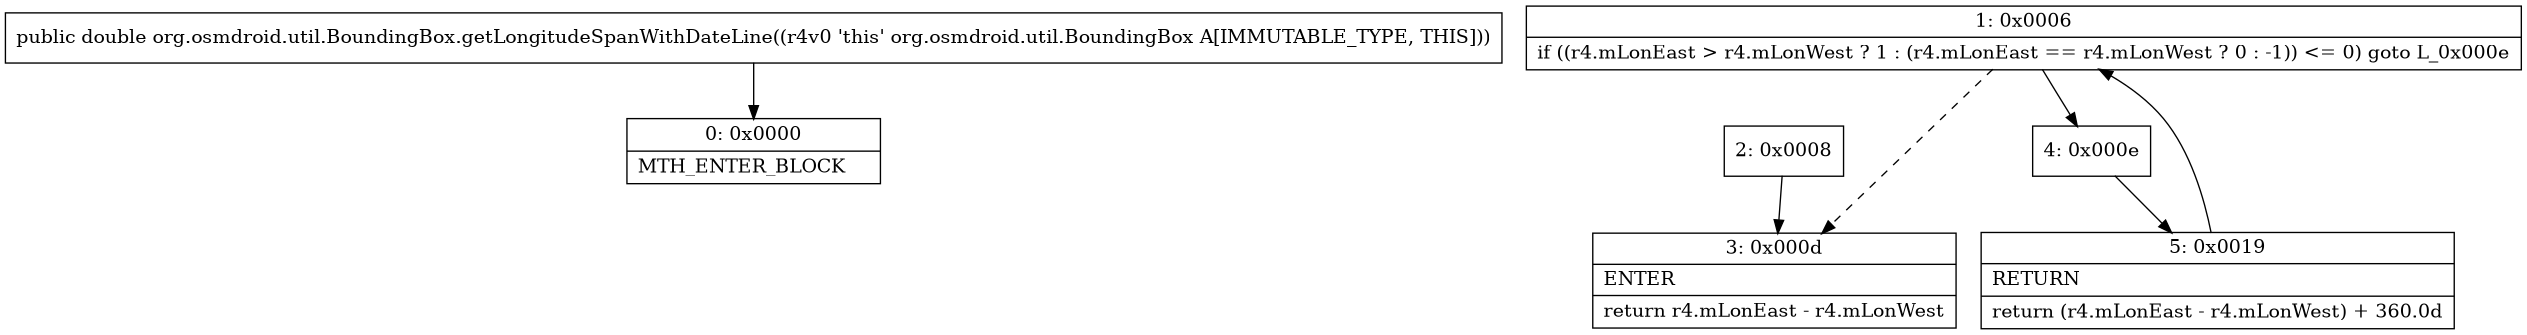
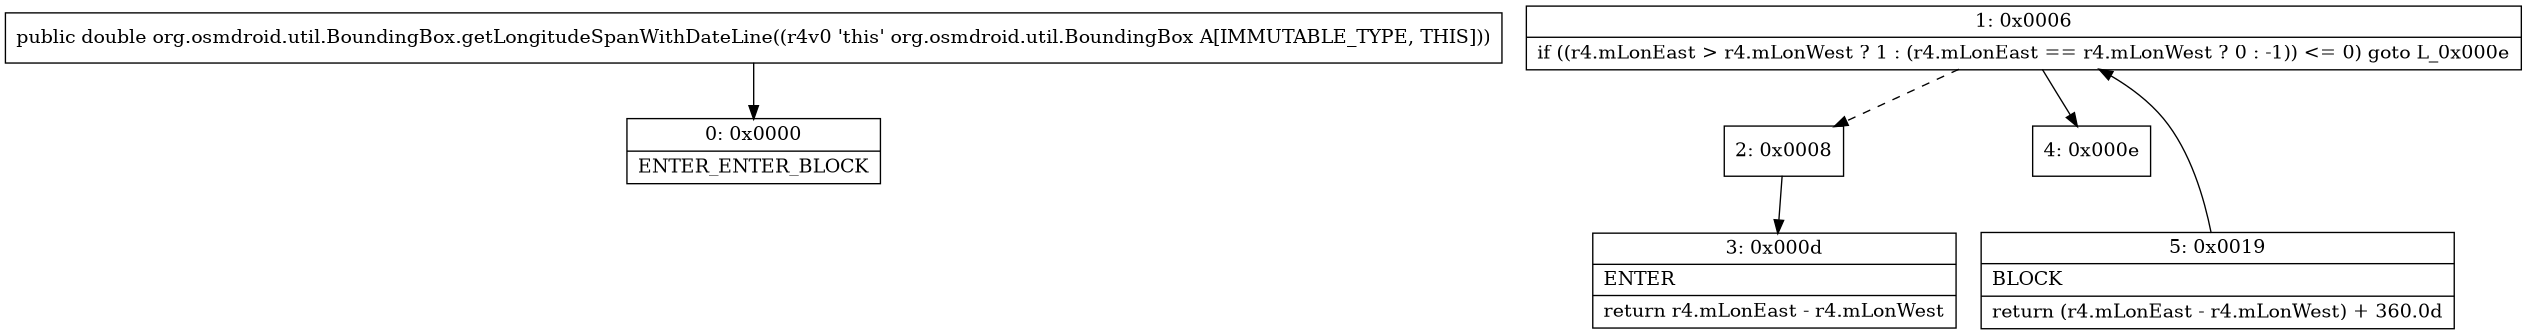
(1912, 147) -> (1903, 95)
(742, 167) -> (754, 167)
(2138, 200) -> none
(2036, 279) -> (2027, 279)
